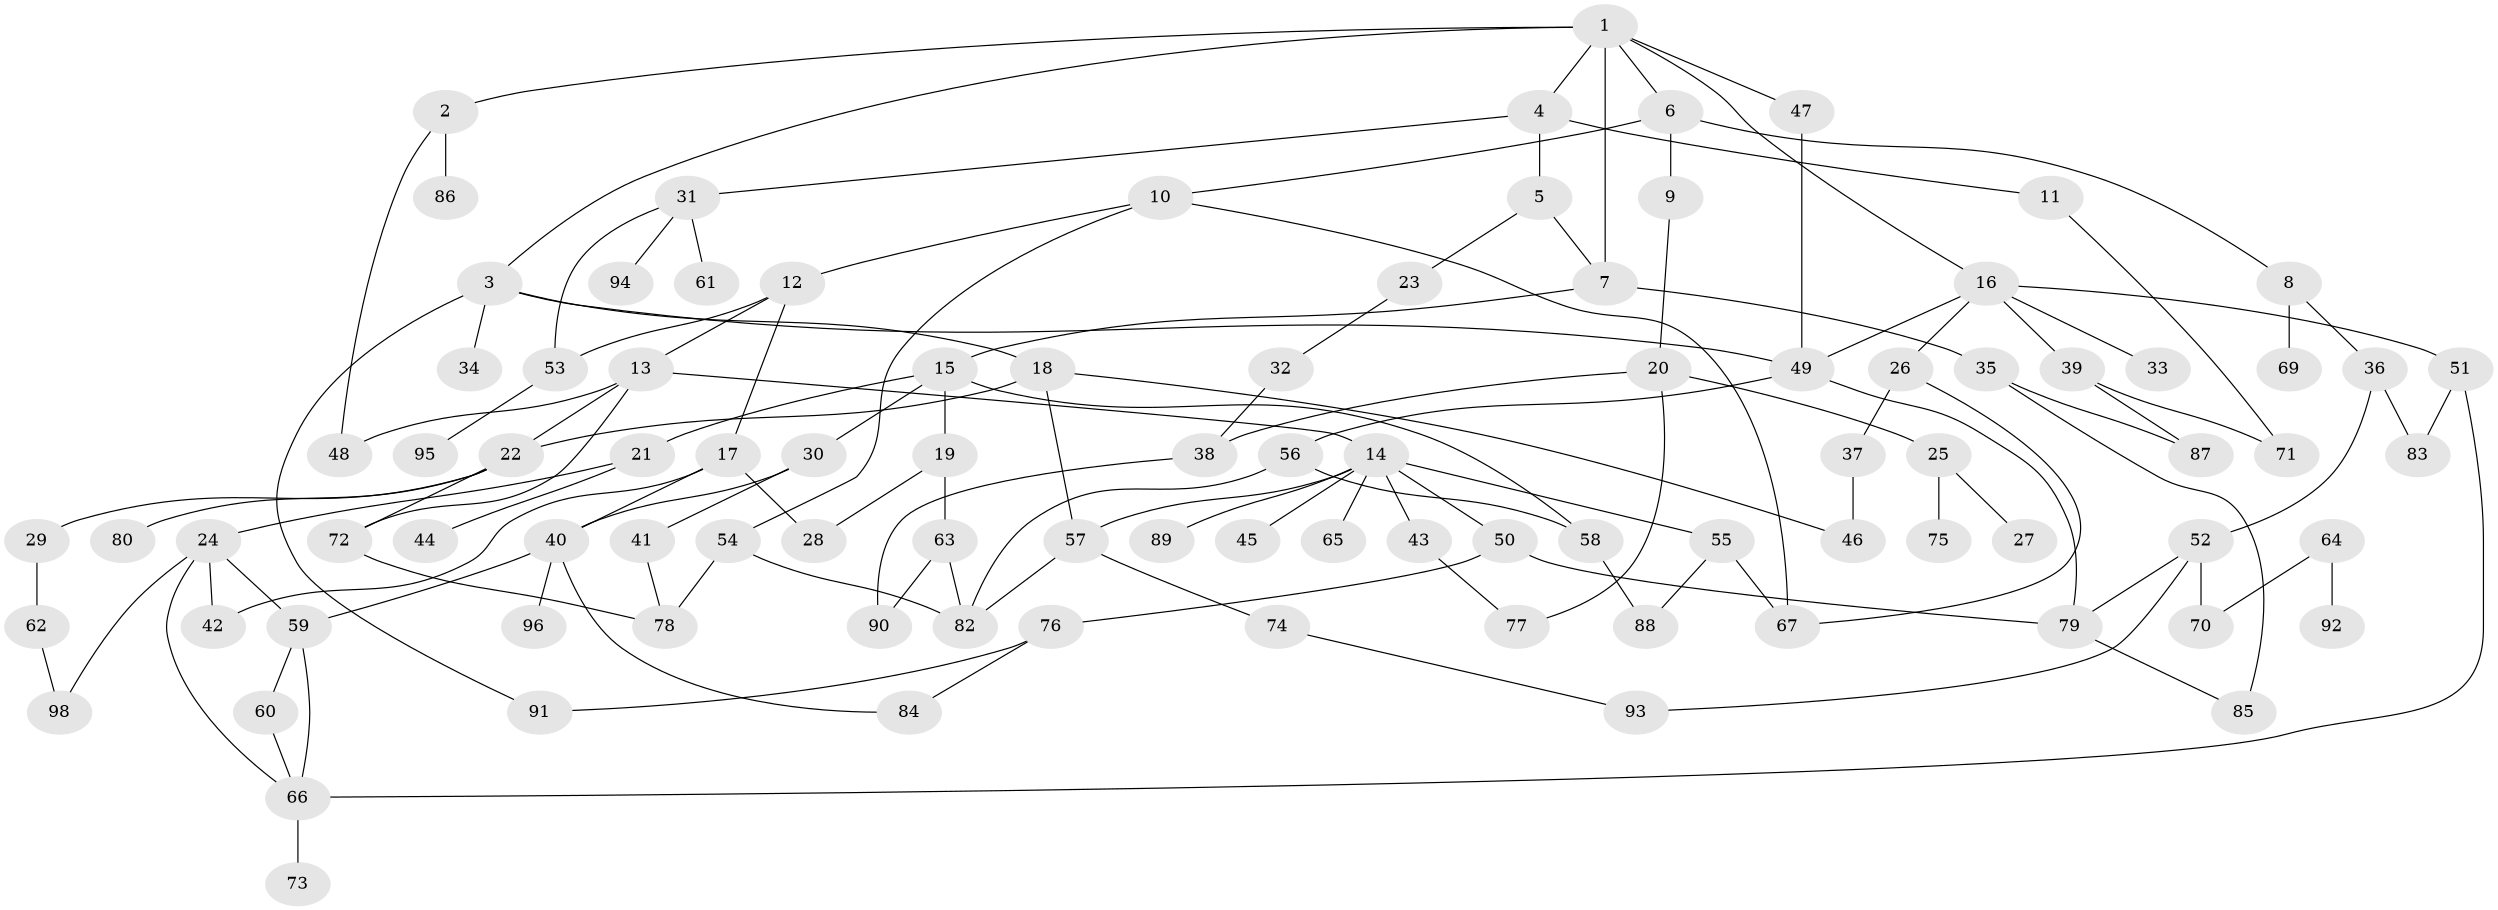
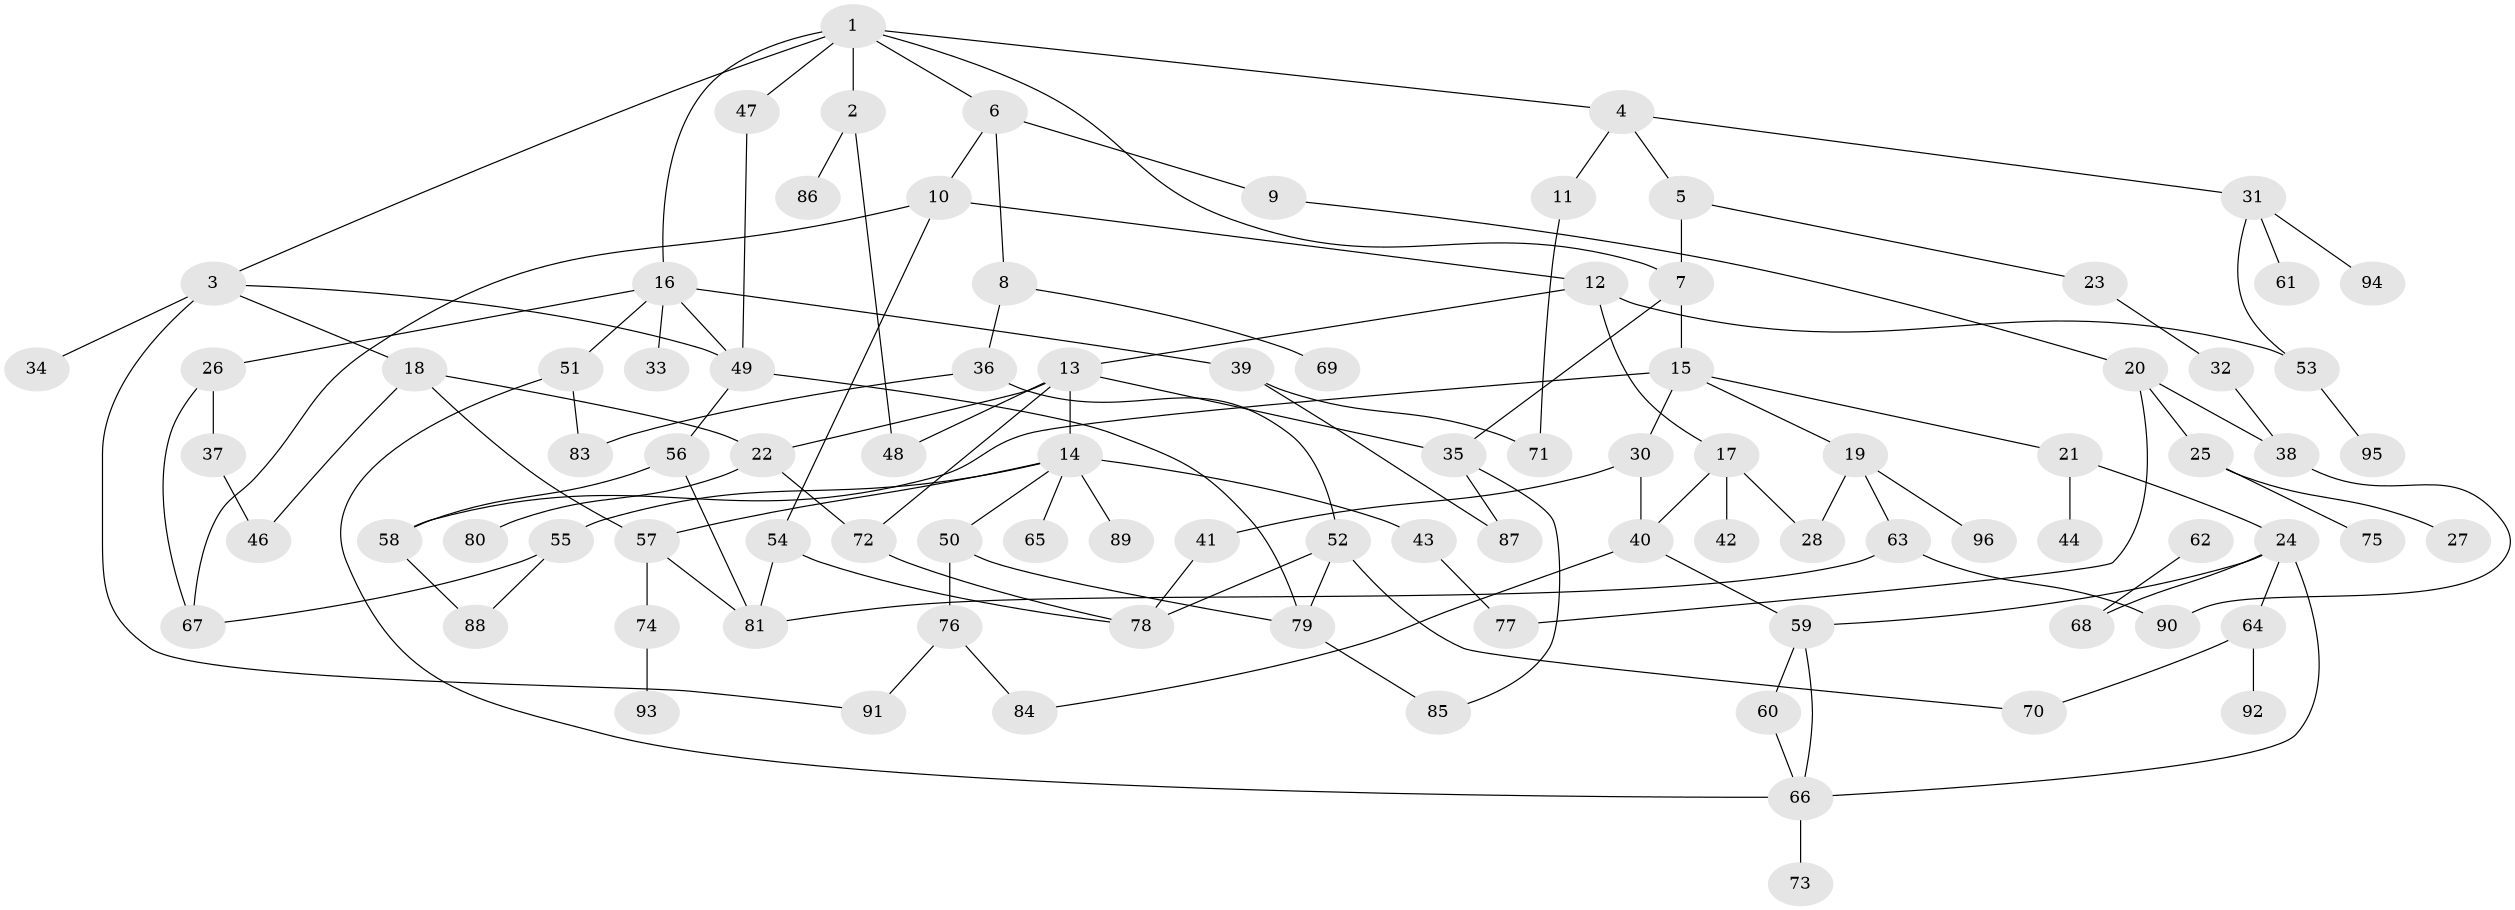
none -> (1278, 416)
(37, 541) -> none
(1248, 541) -> none
(211, 584) -> (2270, 584)
(545, 584) -> (1920, 498)
(965, 627) -> (756, 627)
(1950, 687) -> (1240, 584)
(60, 713) -> (2082, 627)
